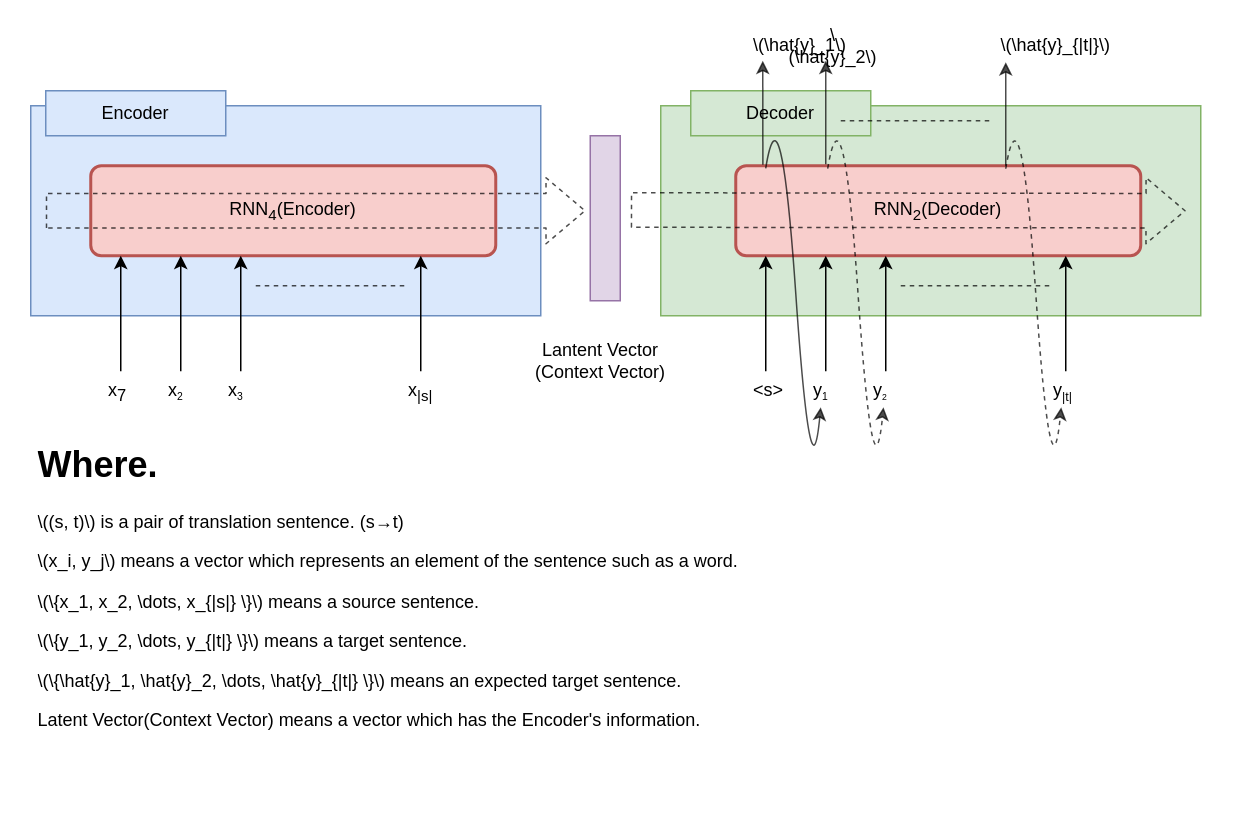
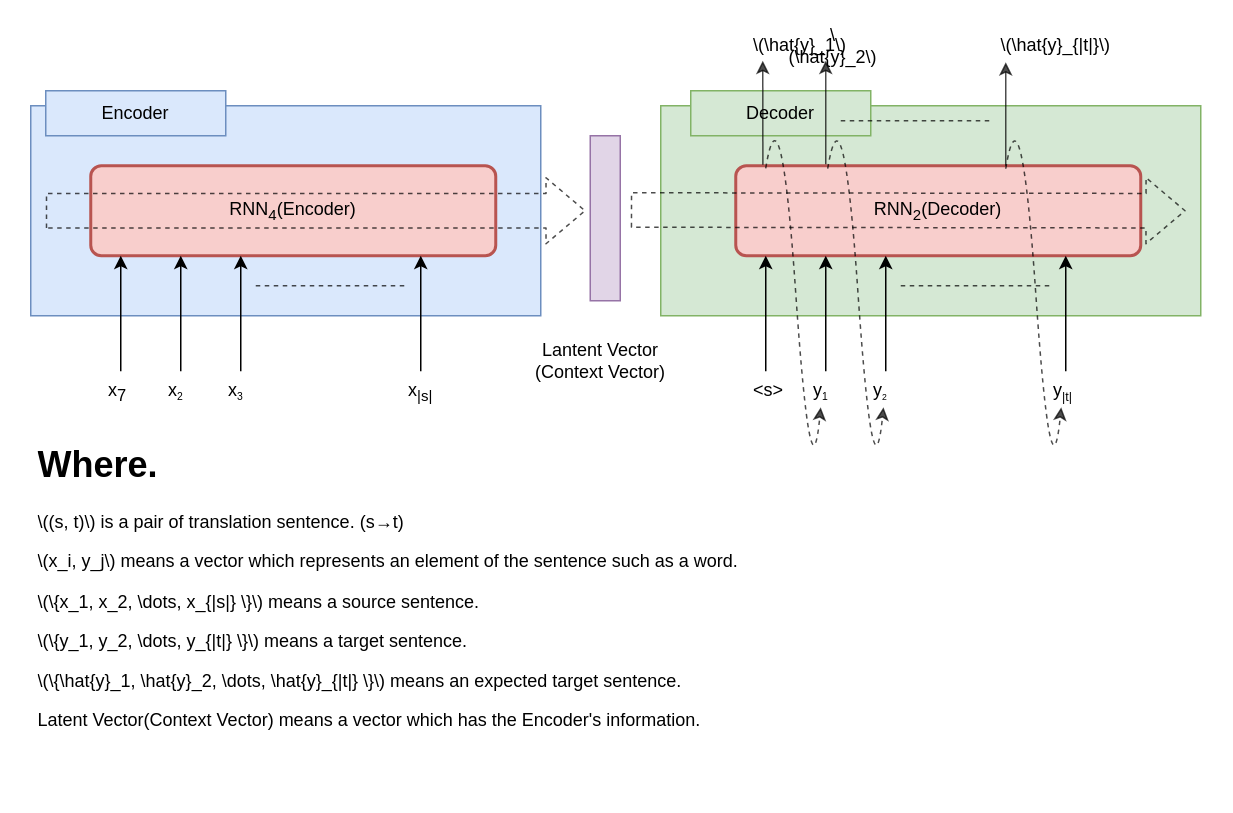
(796, 293) -> (796, 293)
